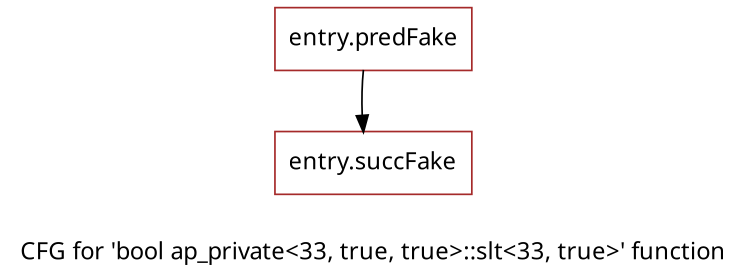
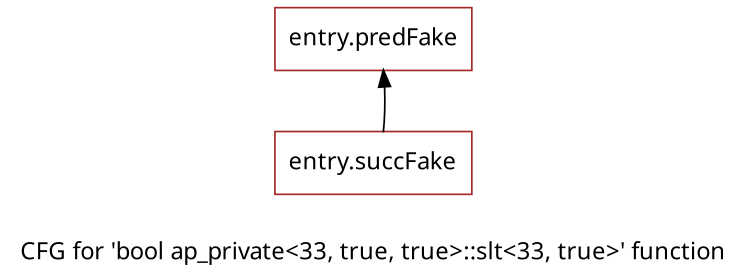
(362, 93) -> (385, 110)
